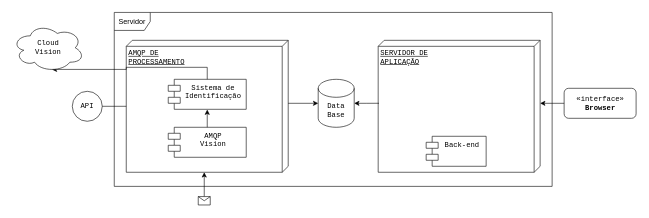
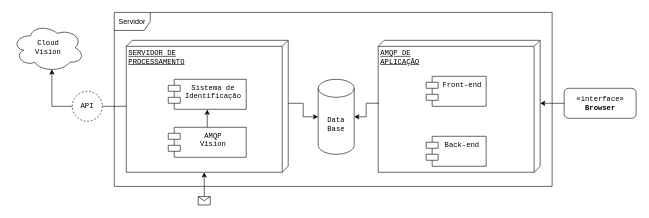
(155, 58) -> (155, 58)
(402, 58) -> (399, 58)
(131, 67) -> (52, 106)
none -> (456, 91)
(336, 103) -> (336, 117)
(87, 106) -> (87, 106)
